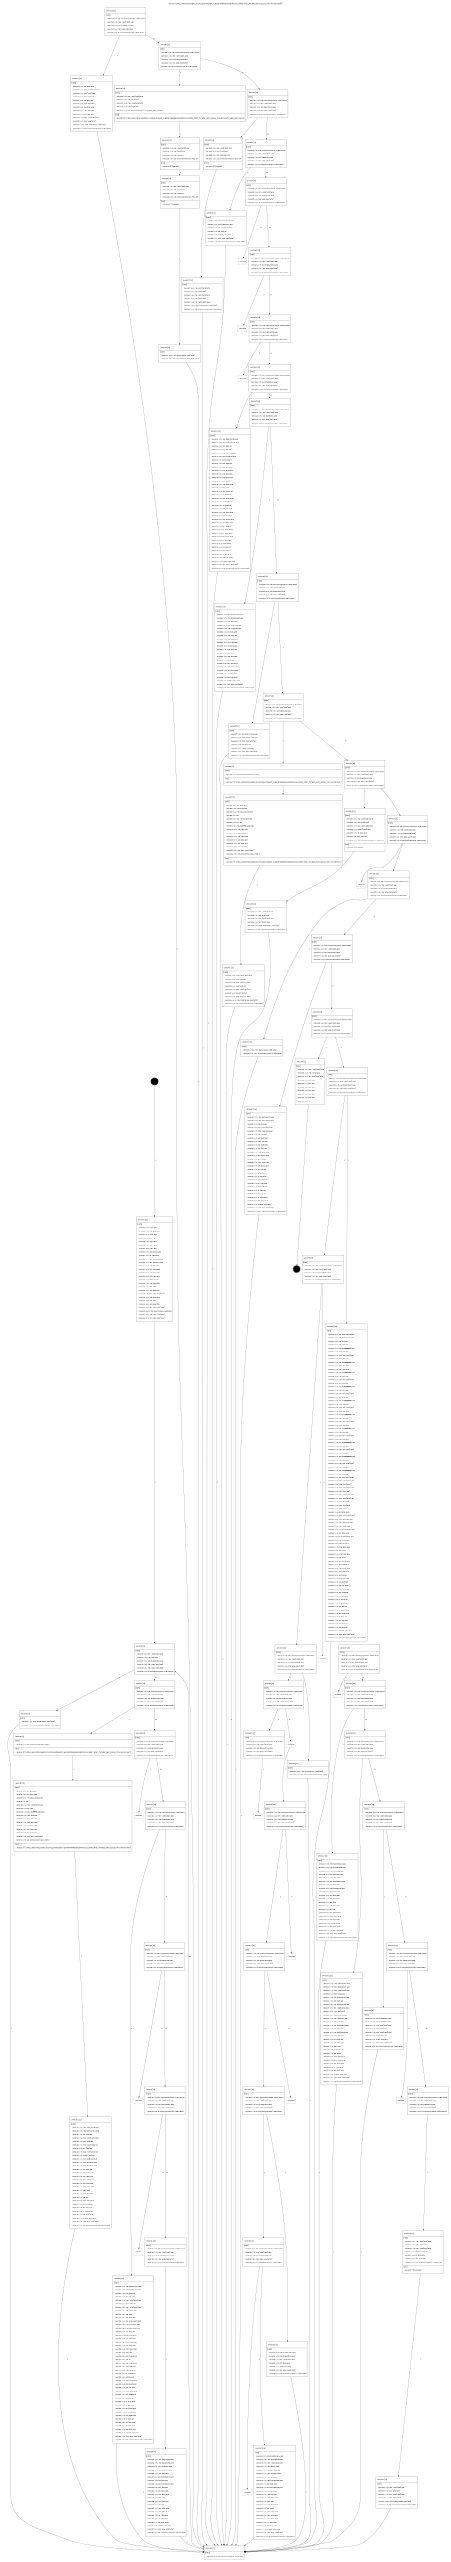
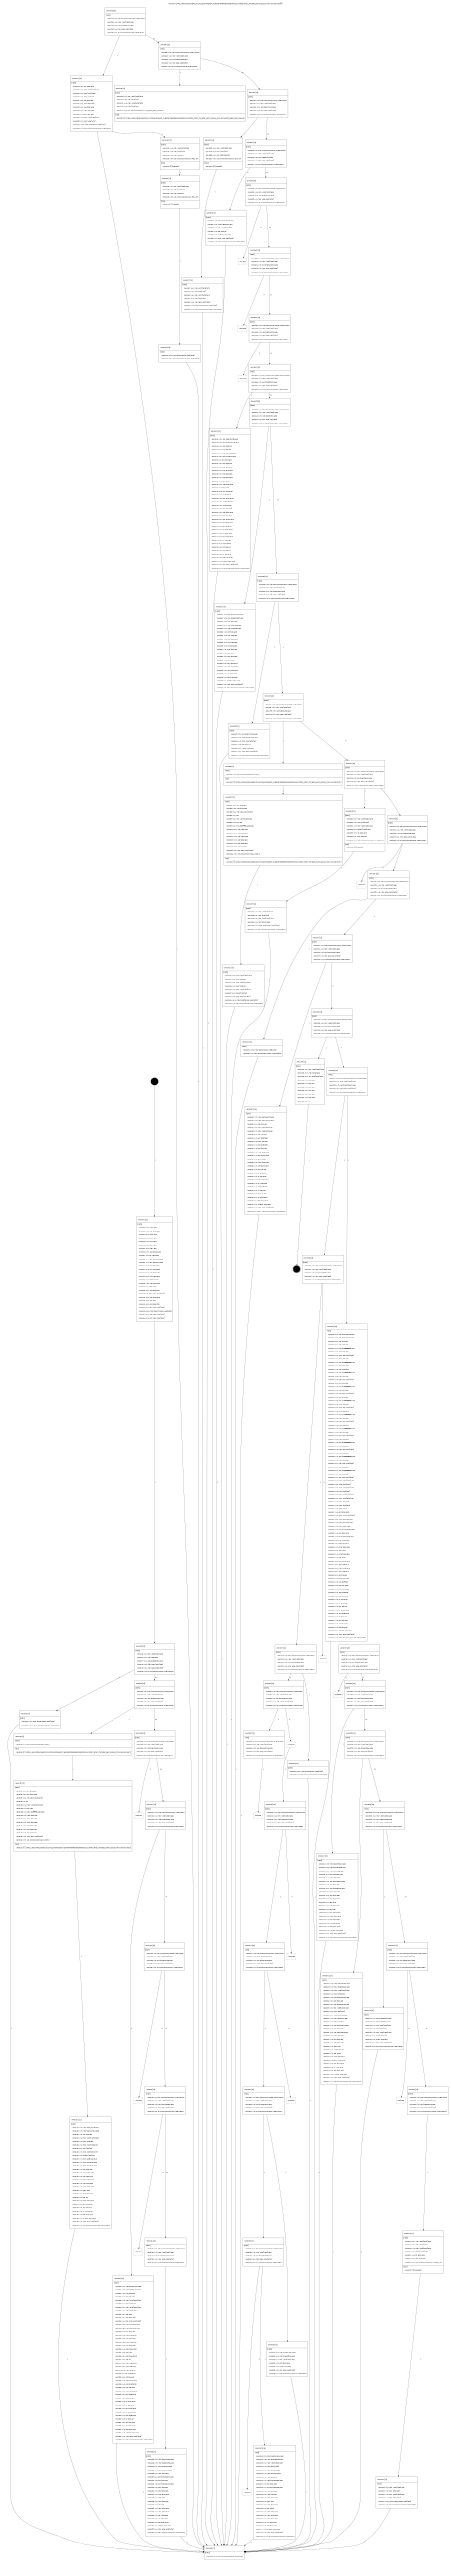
(180, 129) -> (139, 133)
(188, 2112) -> none
